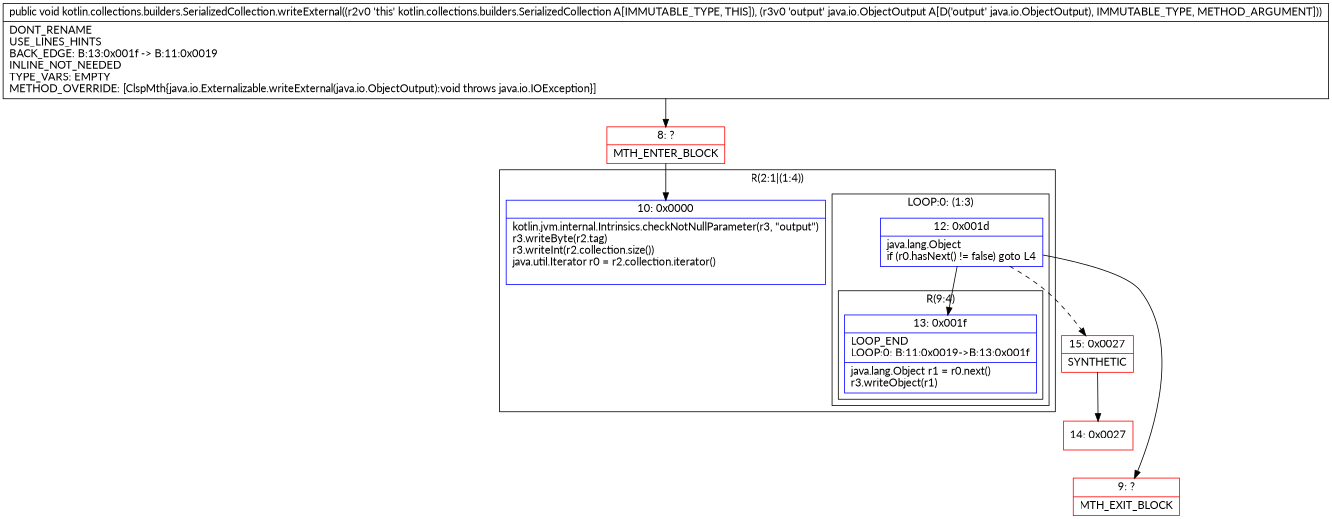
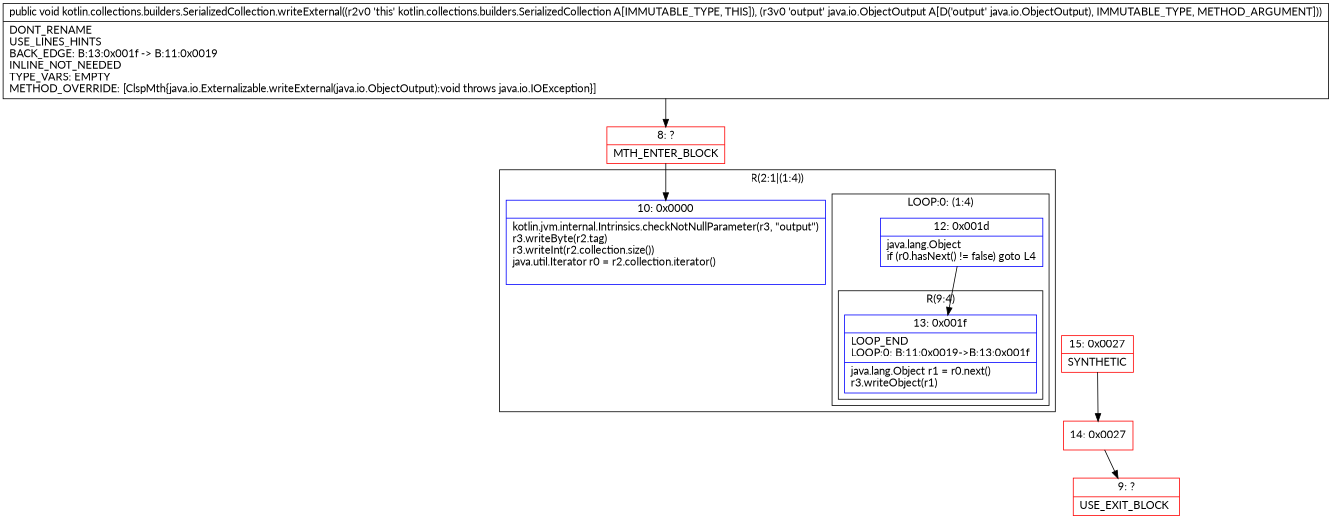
(941, 203) -> (941, 203)
(1040, 286) -> none
(1157, 328) -> (1110, 461)
(1126, 506) -> (1124, 506)
